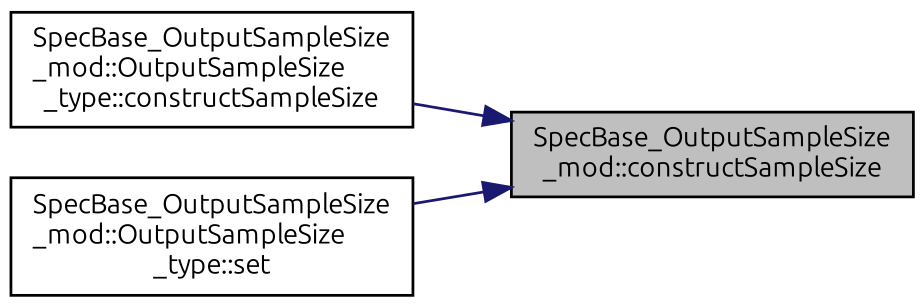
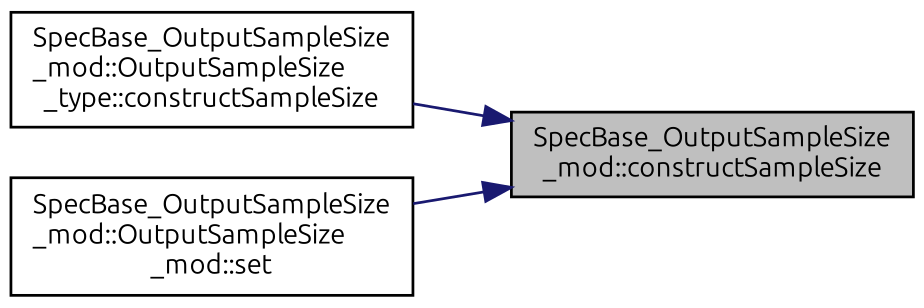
(212, 237) -> (212, 237)
